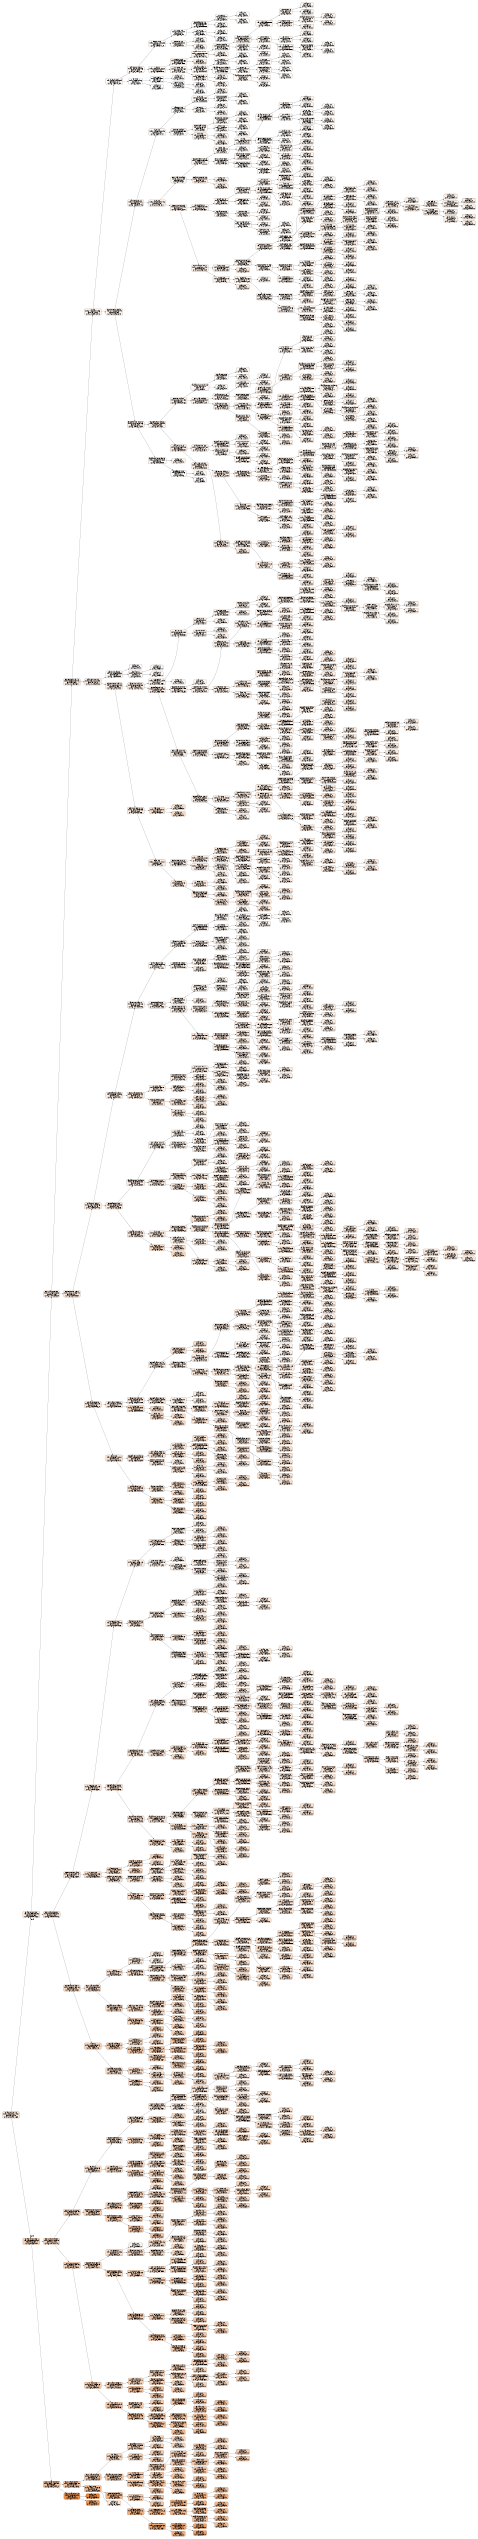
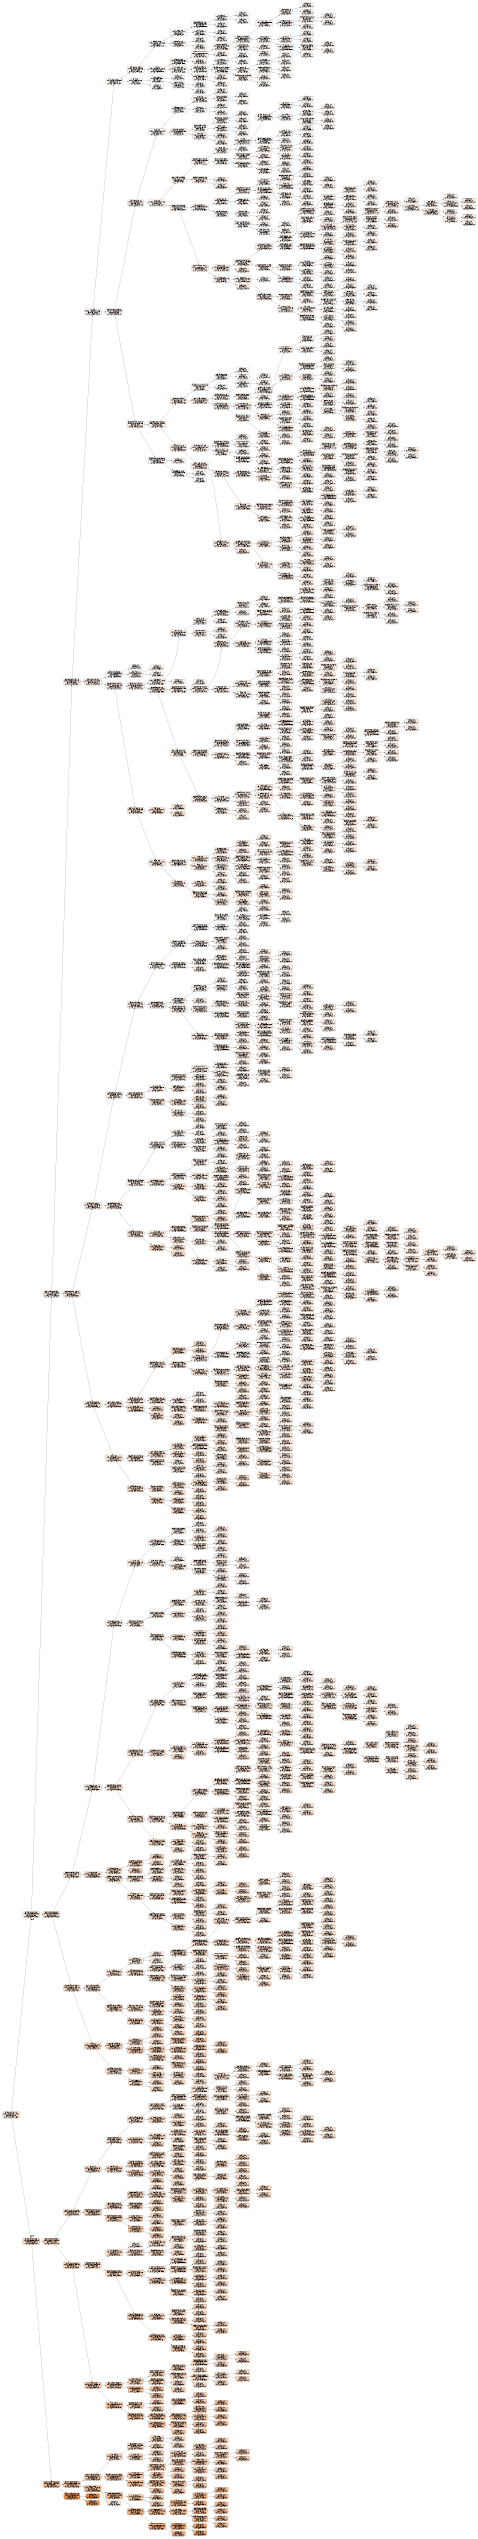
(221, 1126) -> (221, 1126)
